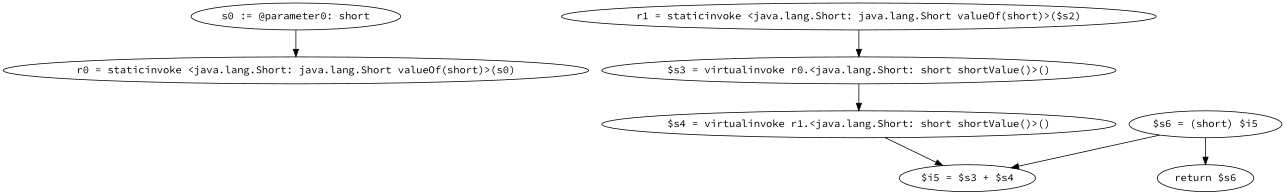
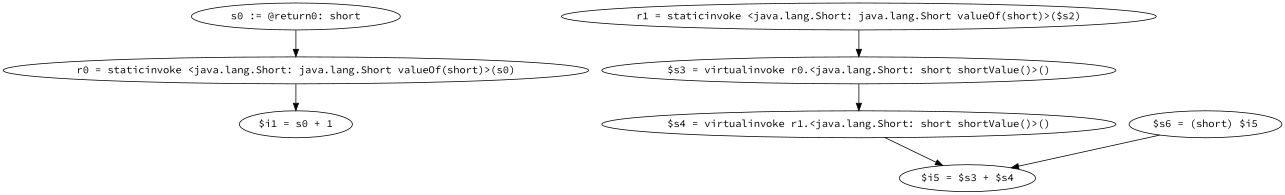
(296, 16) -> (296, 16)
none -> (296, 124)
(1205, 178) -> none
